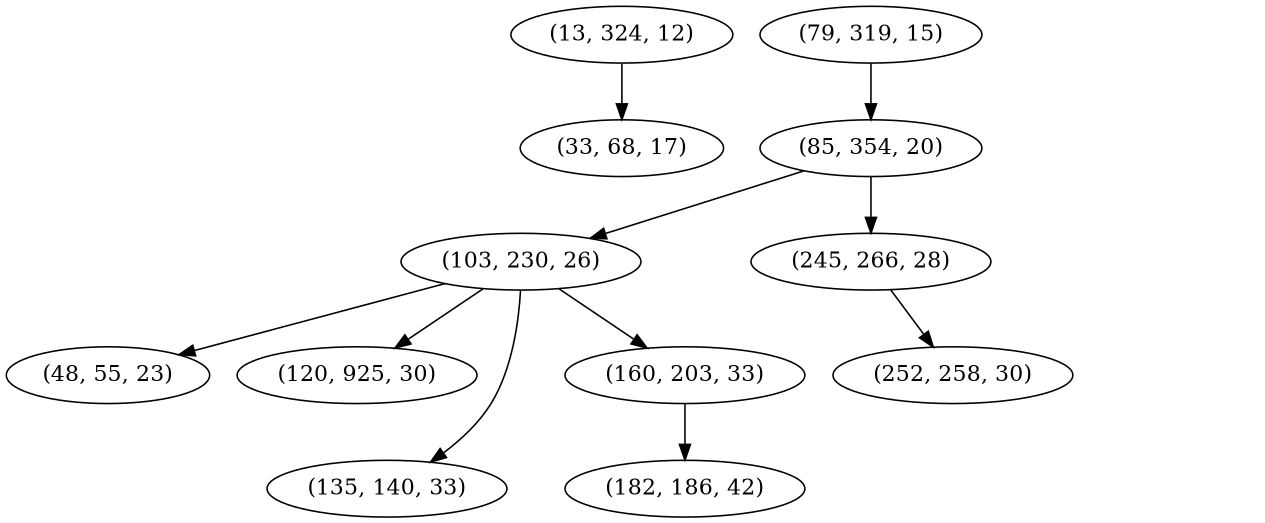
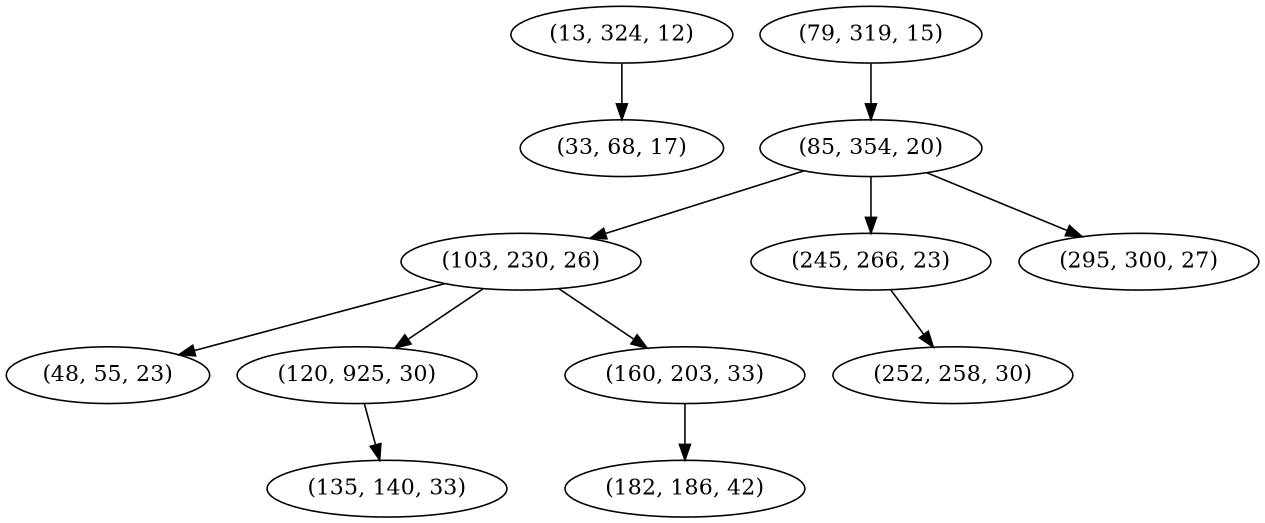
(871, 262) -> (871, 262)
none -> (1139, 262)
(502, 381) -> (370, 424)
